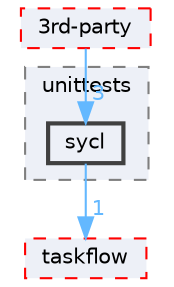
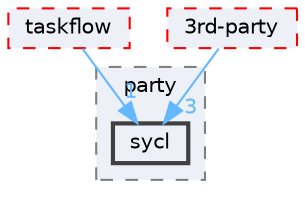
(87, 87) -> (151, 87)
(86, 193) -> (109, 84)
